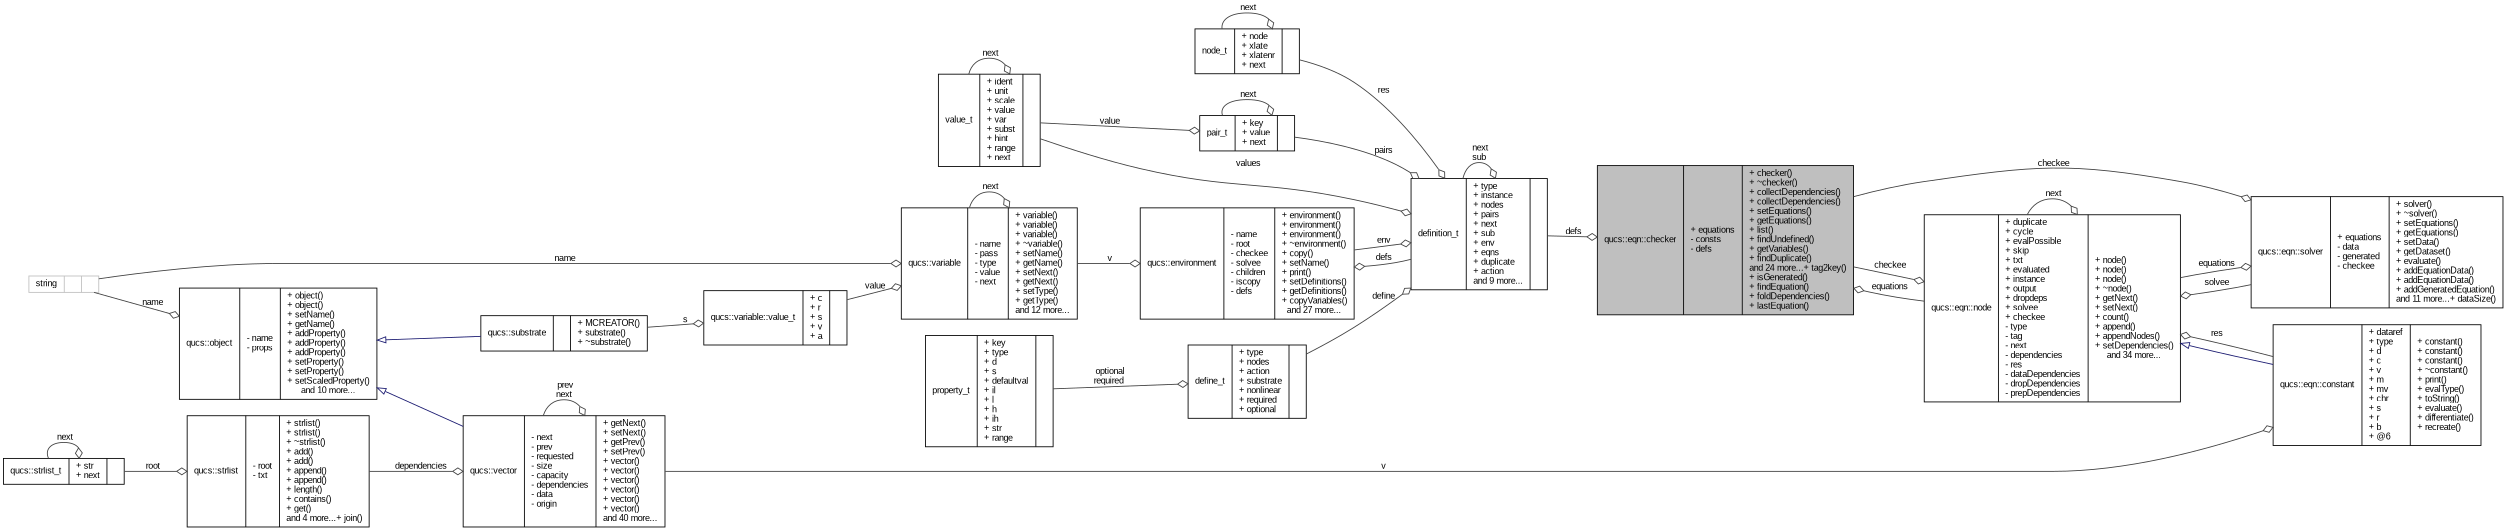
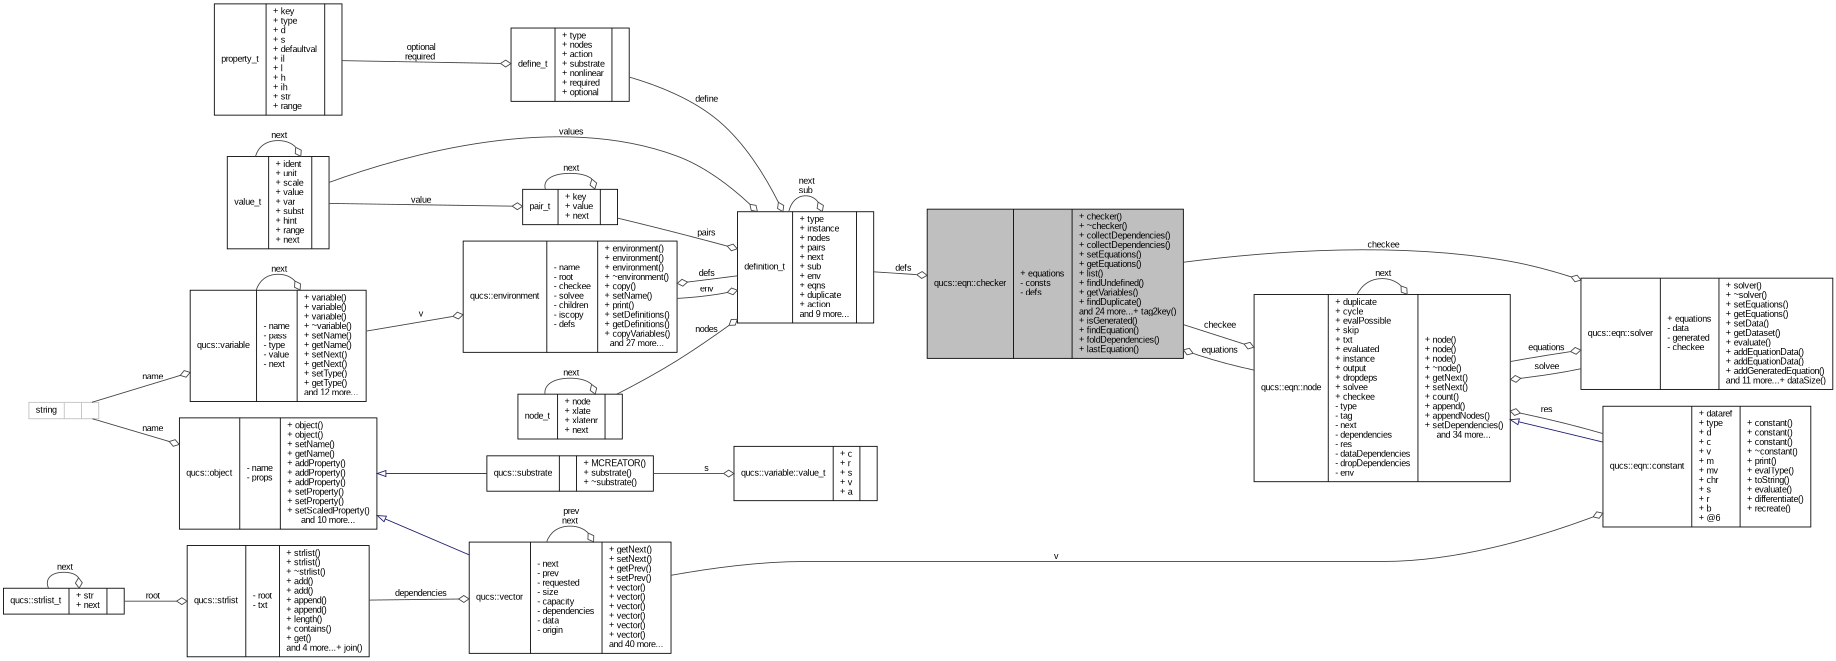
(1383, 91) -> (706, 330)
(869, 294) -> none
(2043, 393) -> (1345, 473)
